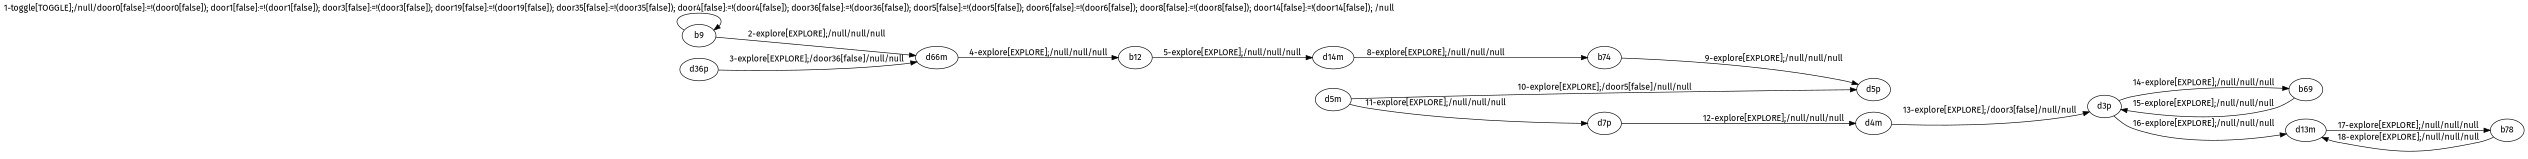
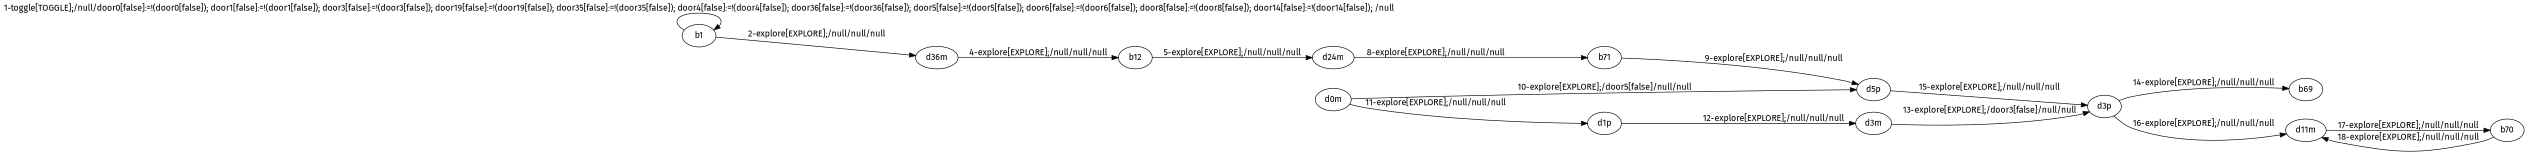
(699, 36) -> (699, 36)
(937, 58) -> (937, 58)
(1333, 58) -> (1333, 58)
(1604, 58) -> (1604, 58)
(699, 70) -> none
(1333, 100) -> (1333, 100)
(2212, 117) -> (1986, 98)
(1604, 123) -> (1604, 123)
(1874, 123) -> (1874, 123)
(2306, 130) -> (2306, 130)
(2507, 130) -> (2507, 130)
